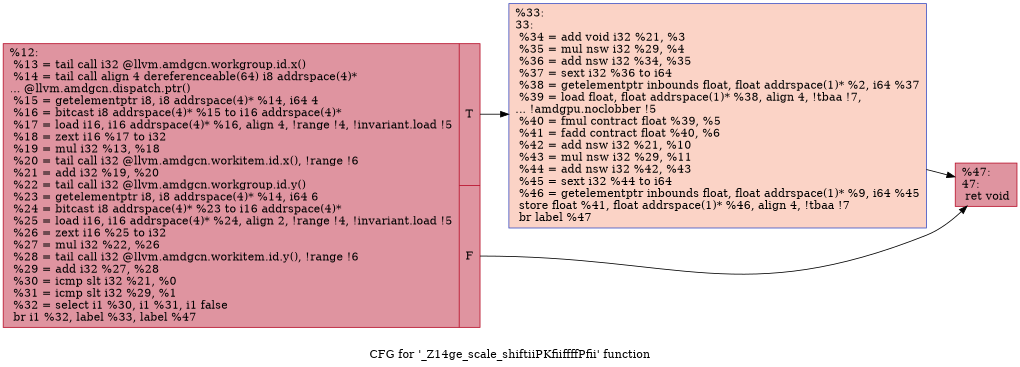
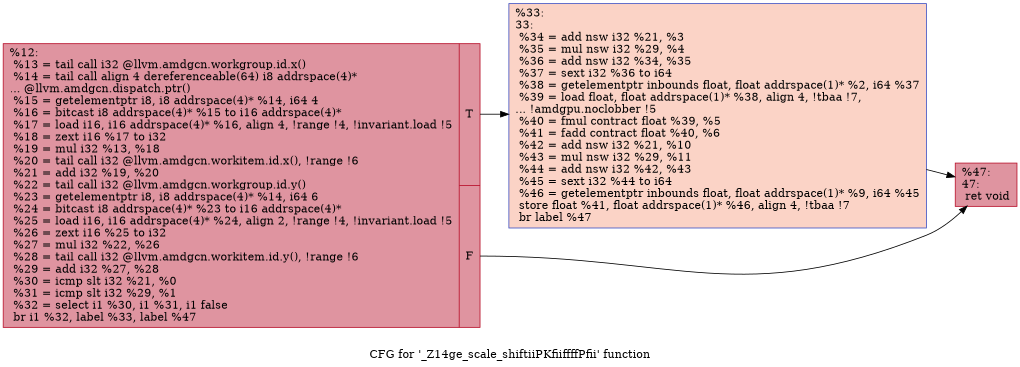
(601, 37) -> (600, 37)
